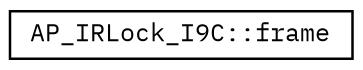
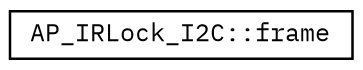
(181, 35) -> (181, 35)
